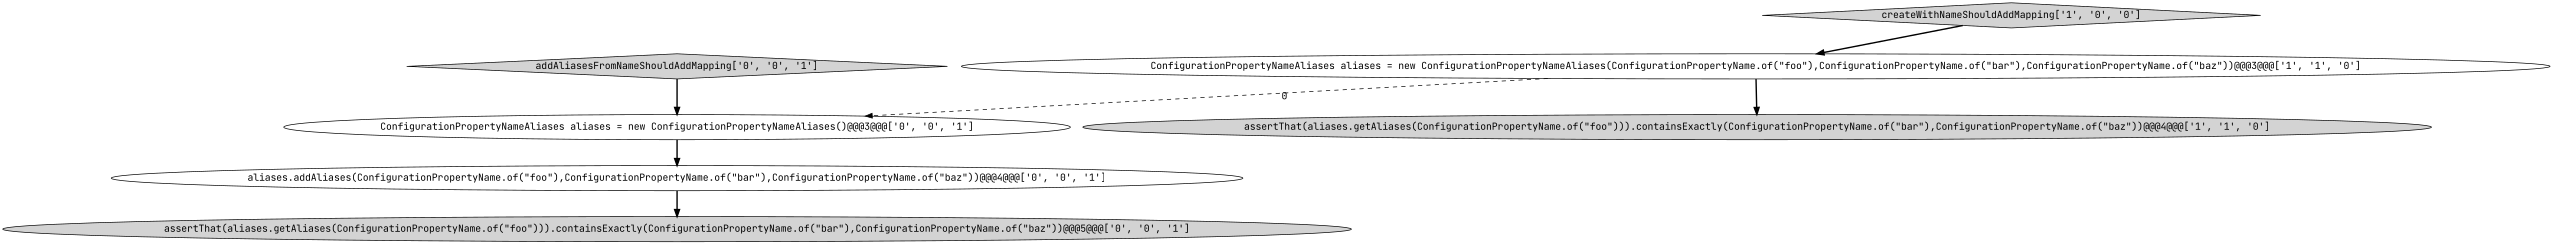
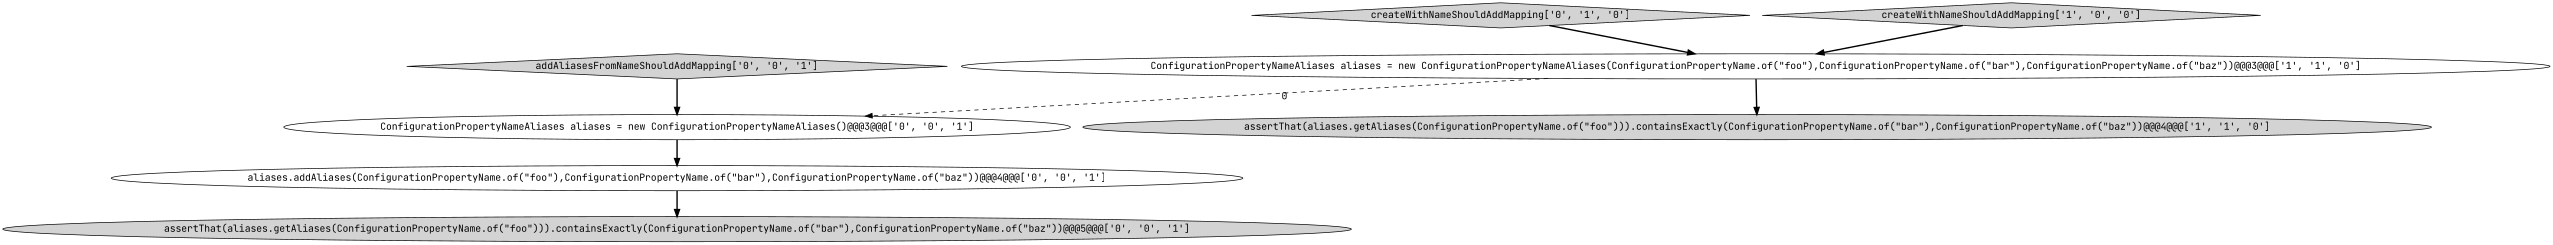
none -> (1501, 15)
